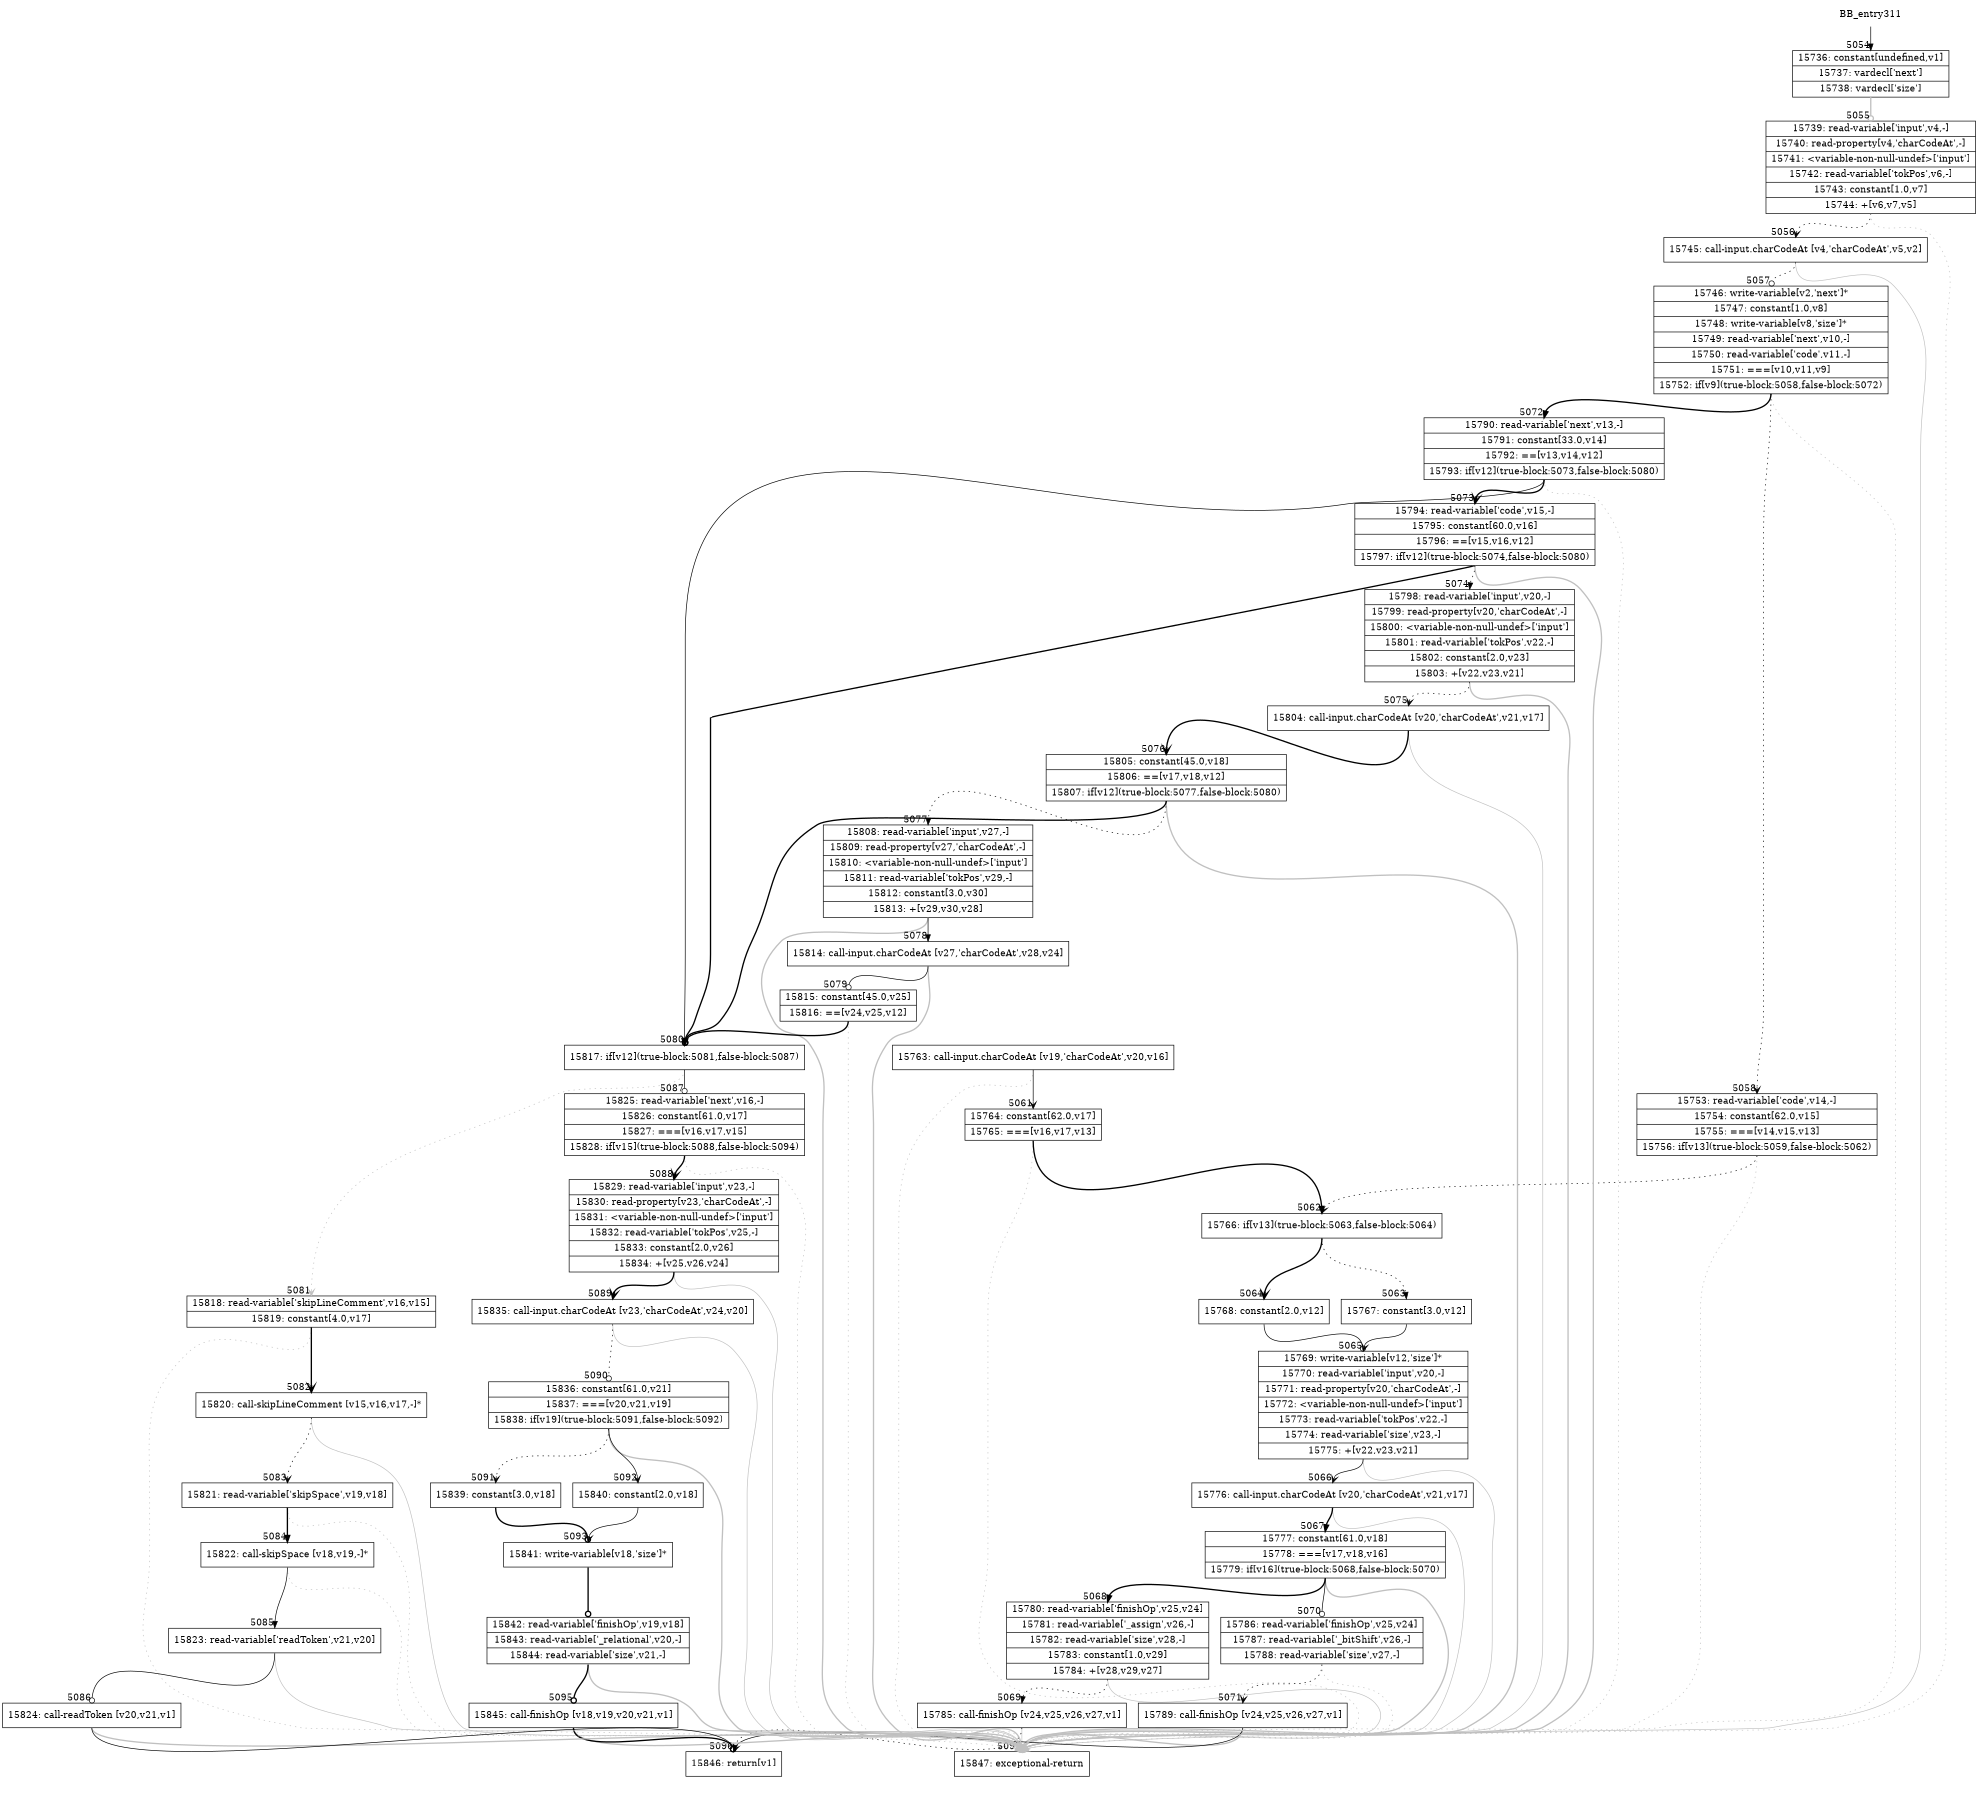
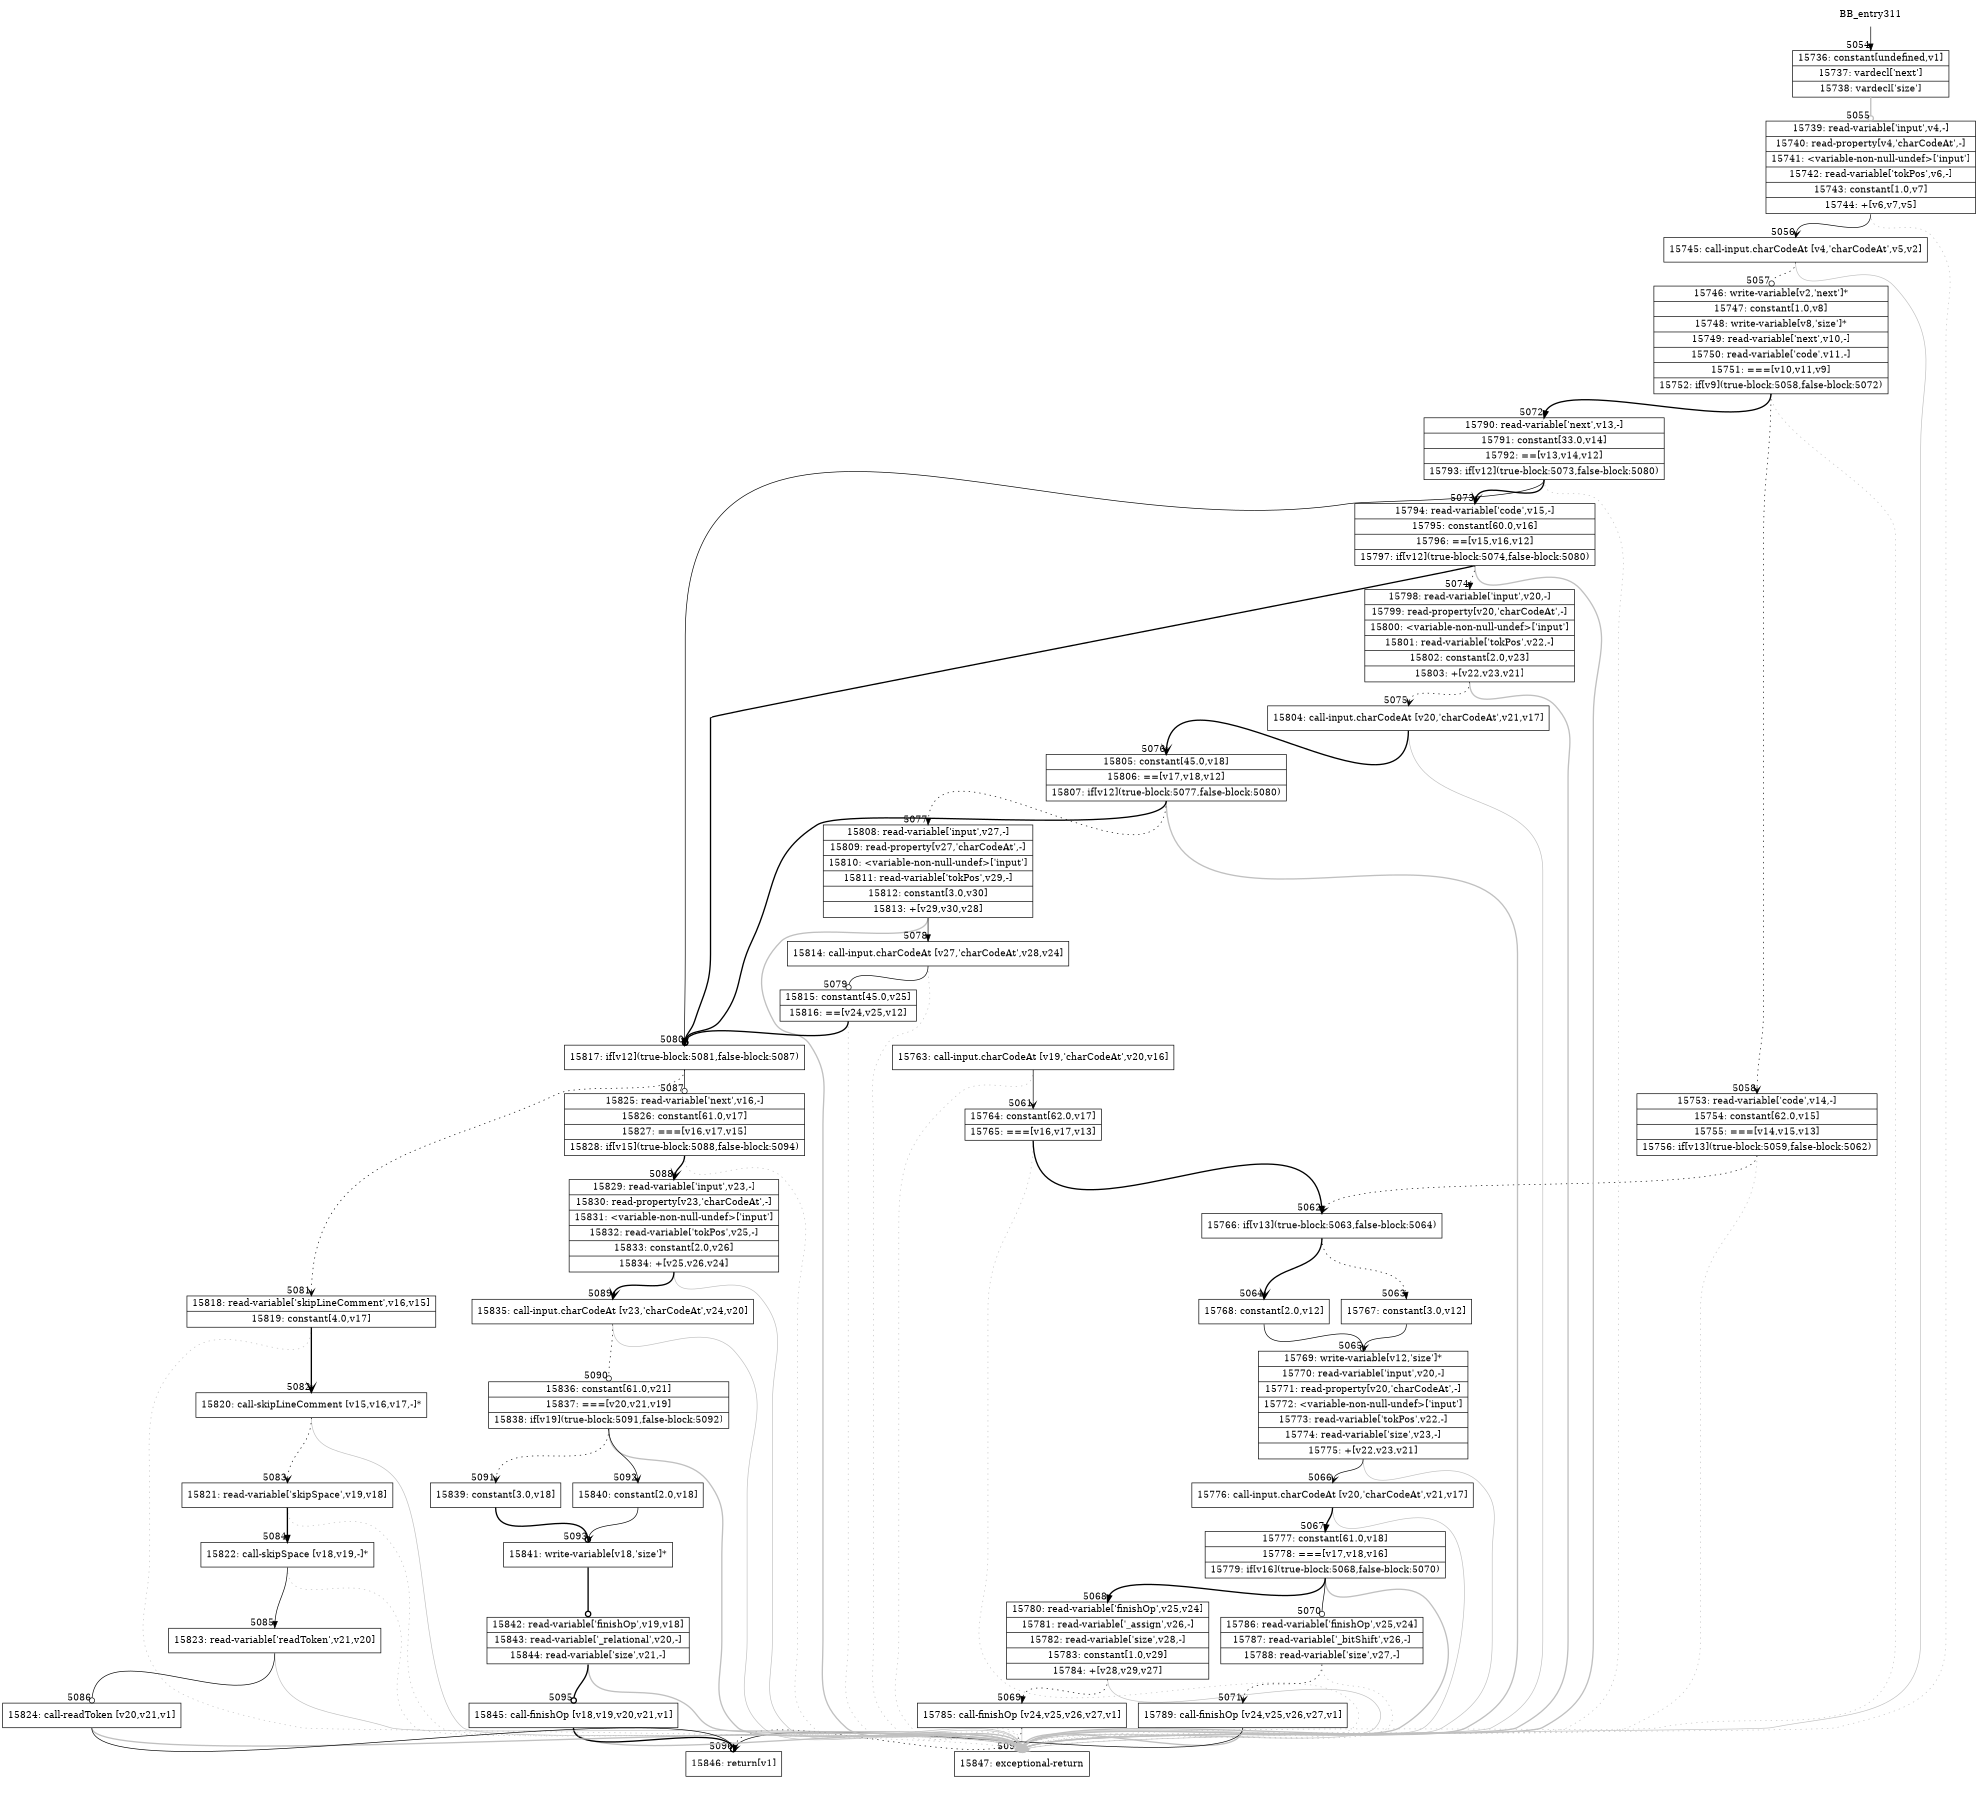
(1837, 226) -> (1837, 226)
(463, 1132) -> (463, 1132)
(874, 1408) -> (874, 1408)
